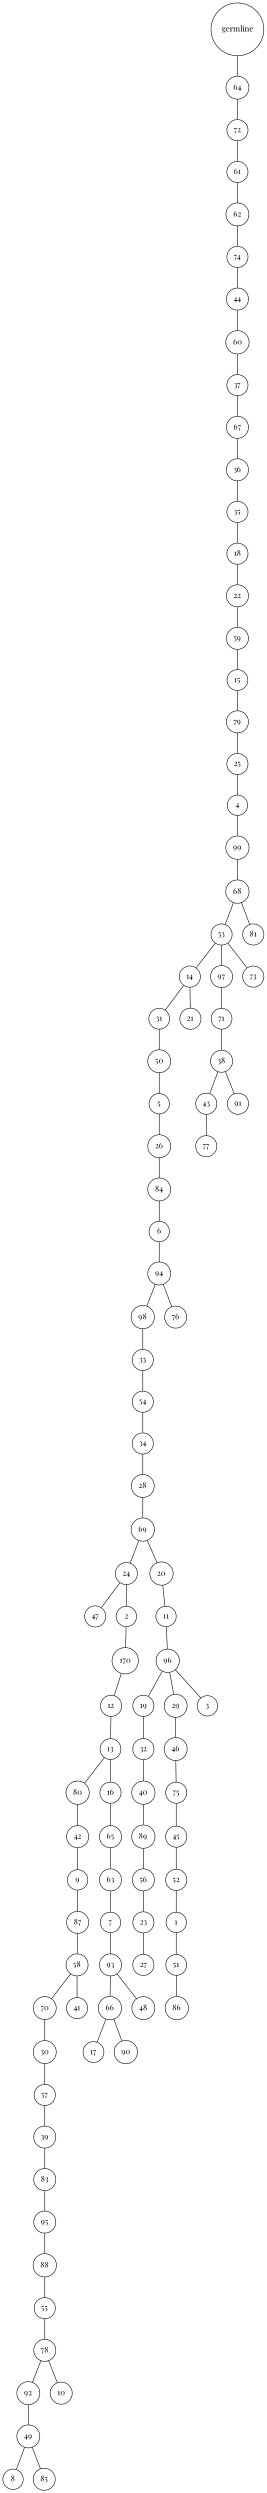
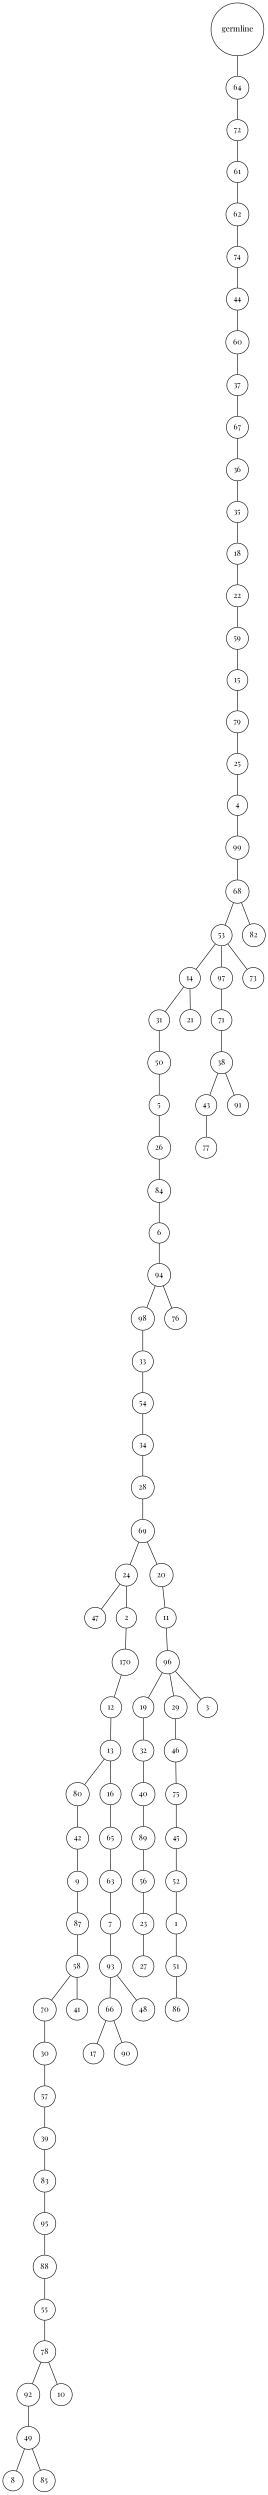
(253, 934) -> (254, 935)
